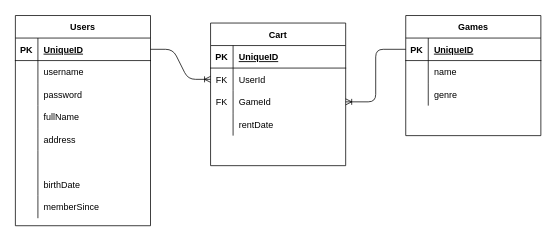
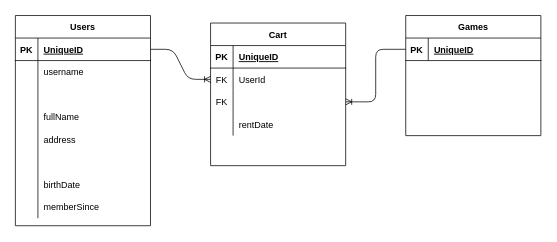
(484, 72) -> none
(94, 94) -> none
(484, 94) -> none
(289, 102) -> none
